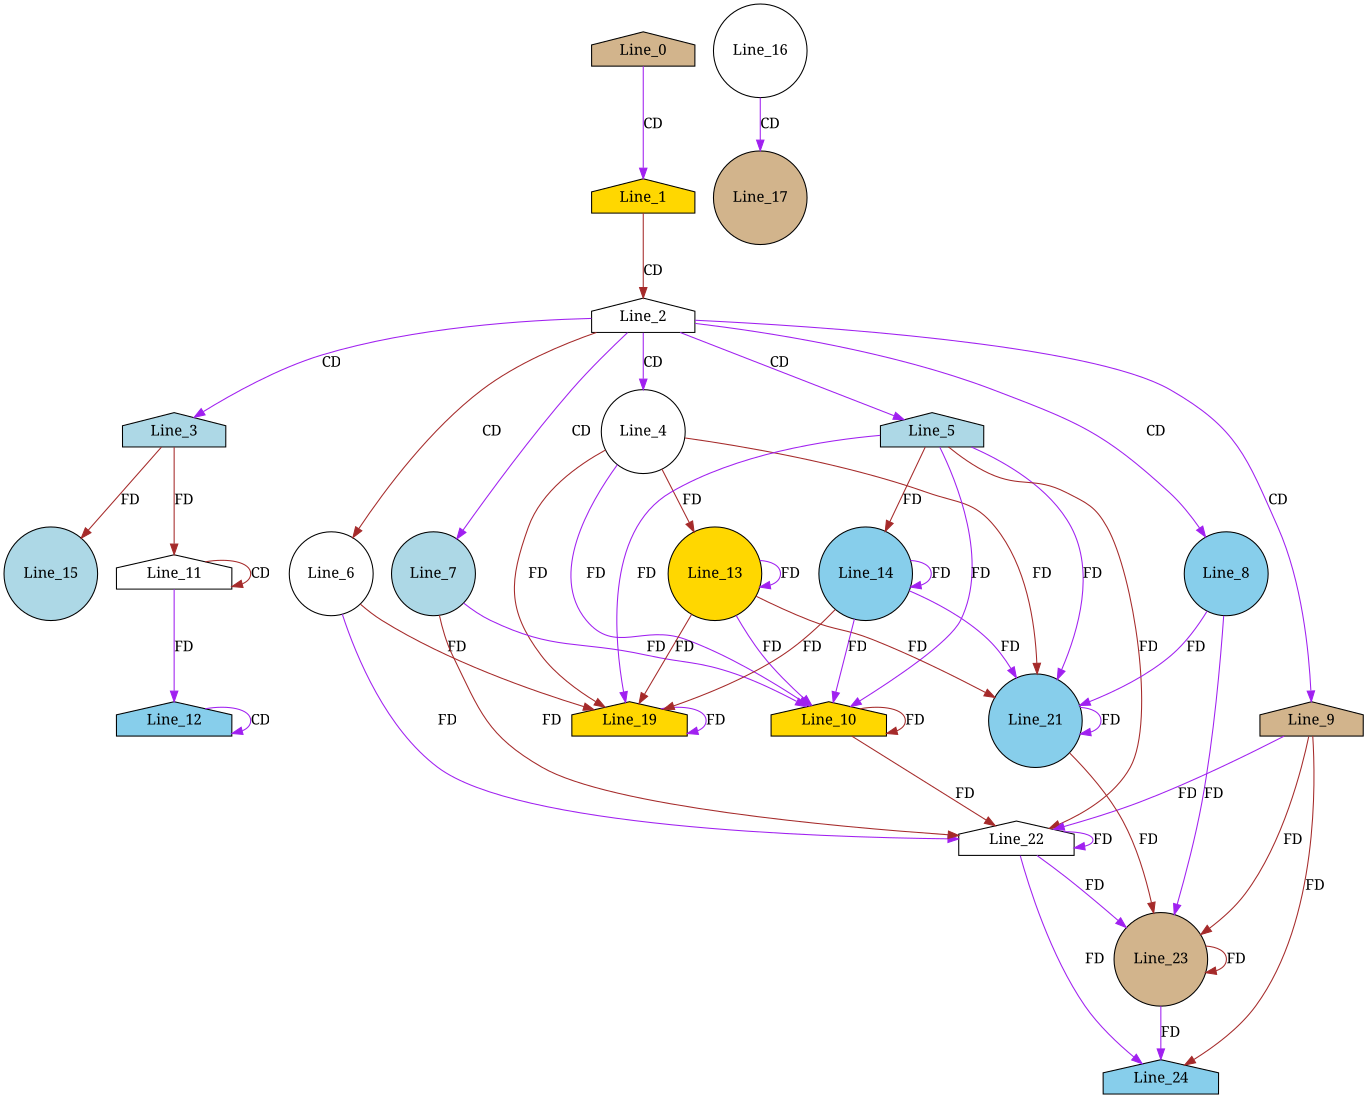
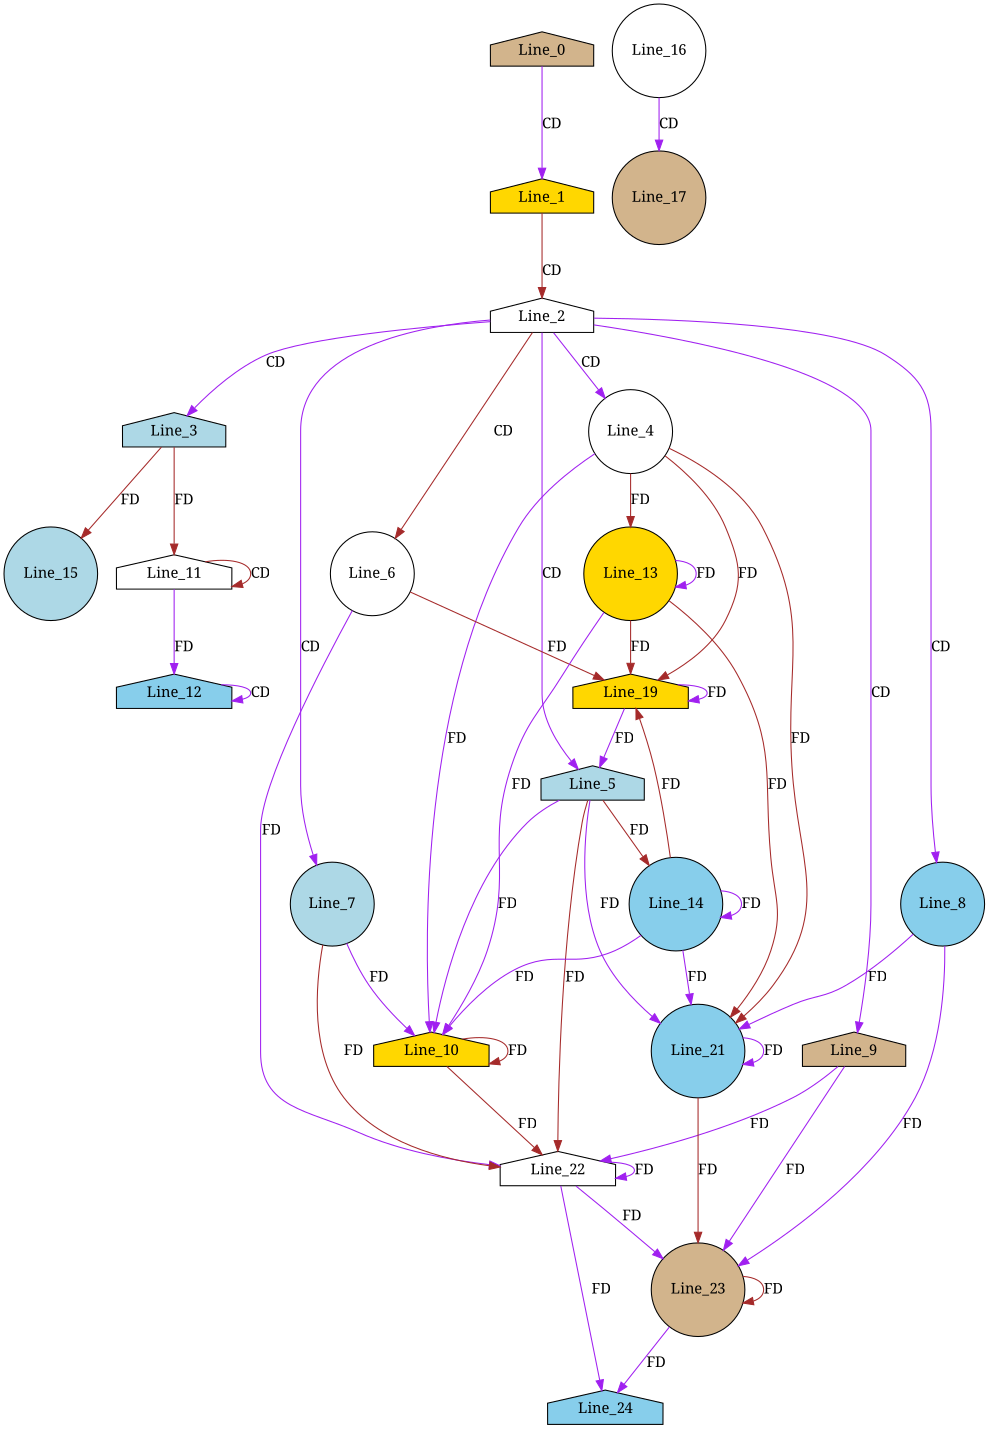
(681, 487) -> (614, 733)
(1275, 841) -> (787, 1154)
(1296, 916) -> none
